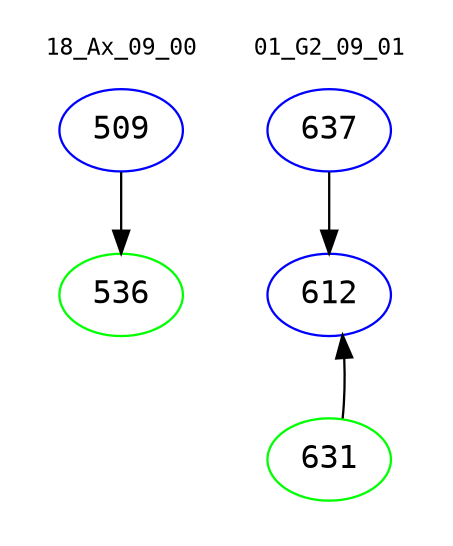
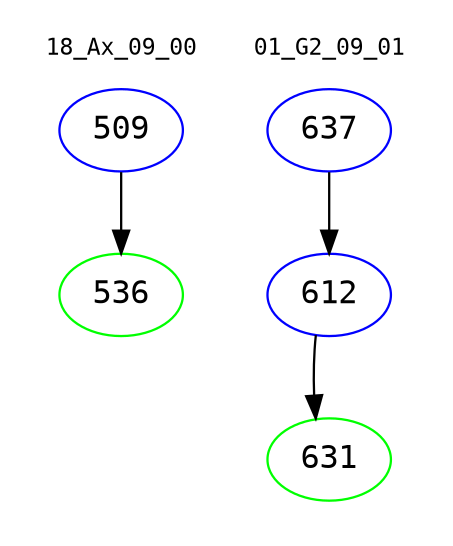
(344, 389) -> (314, 365)
